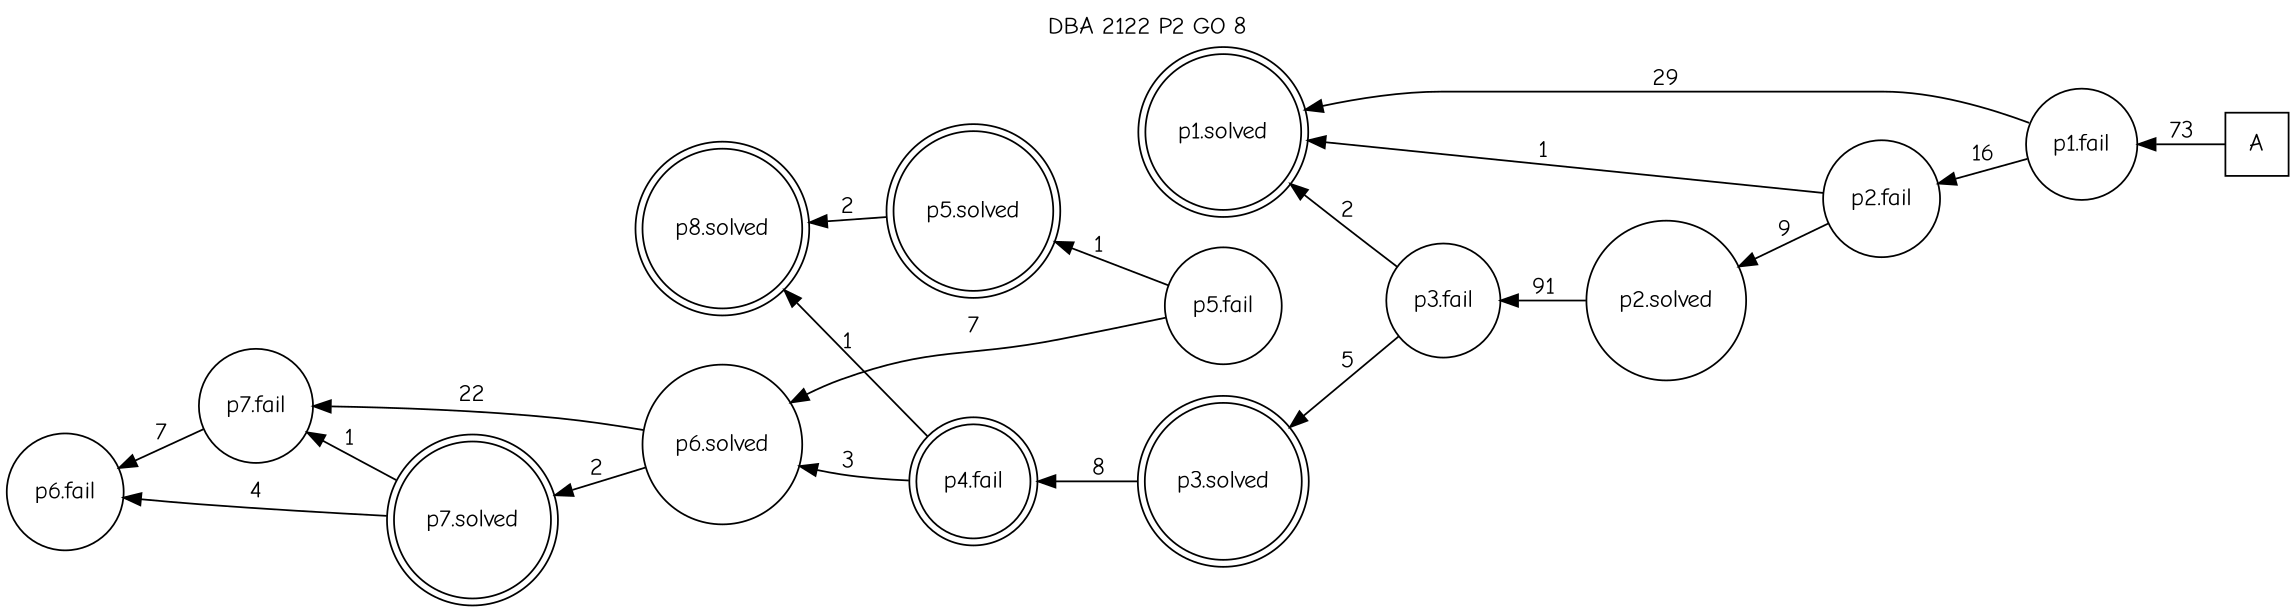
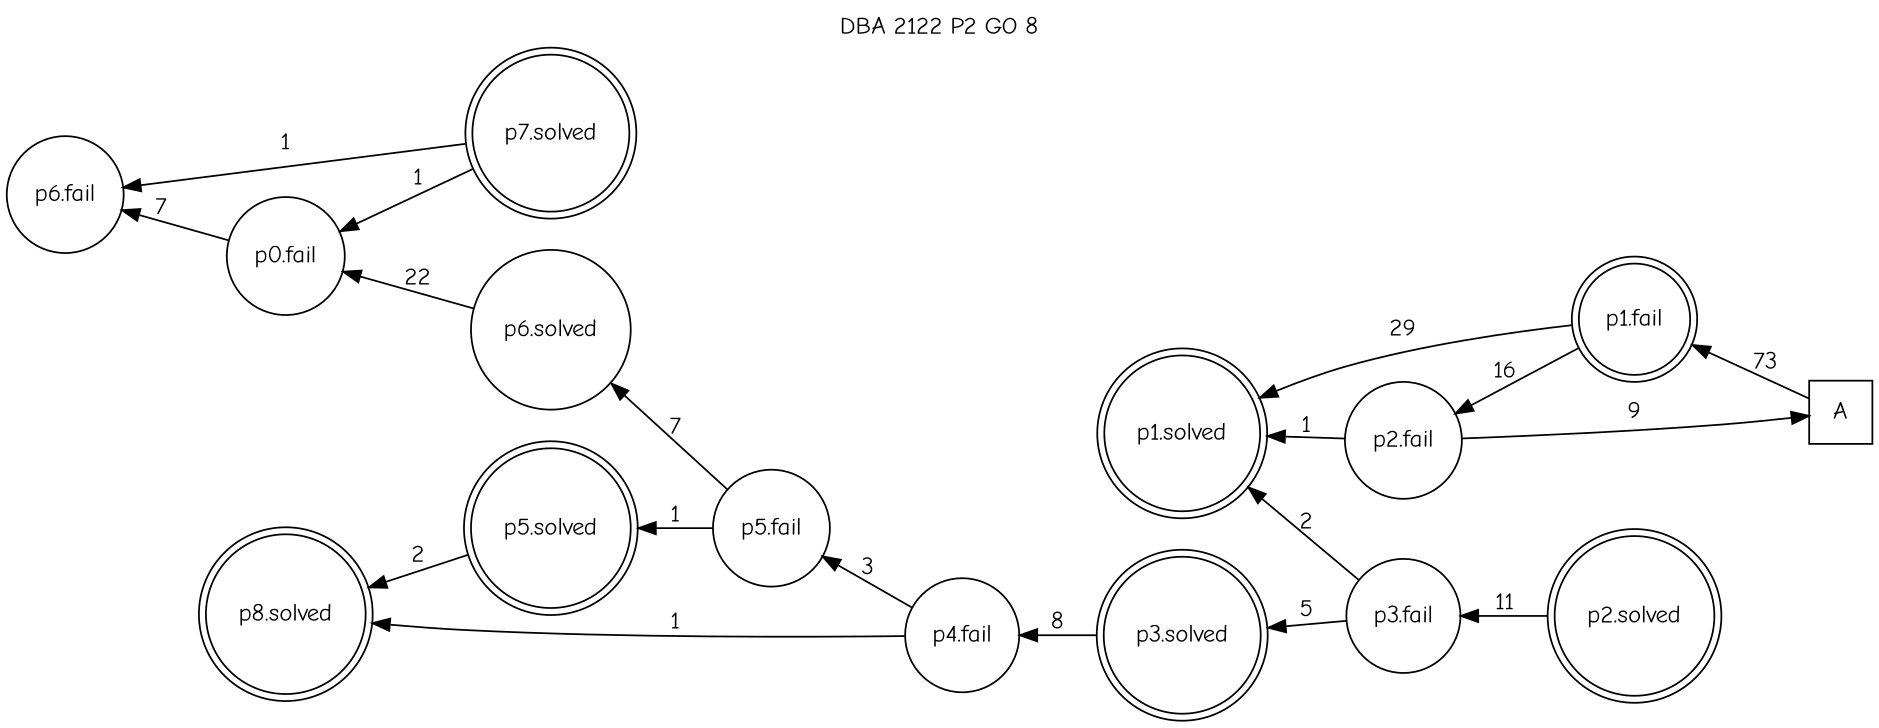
(2082, 144) -> (1635, 319)
(1792, 241) -> (1627, 431)
(1543, 287) -> (1505, 603)
(1666, 301) -> (1635, 616)
(256, 406) -> (286, 256)
(863, 477) -> (875, 586)
(609, 479) -> none
(973, 481) -> (962, 635)
(256, 491) -> (286, 143)
